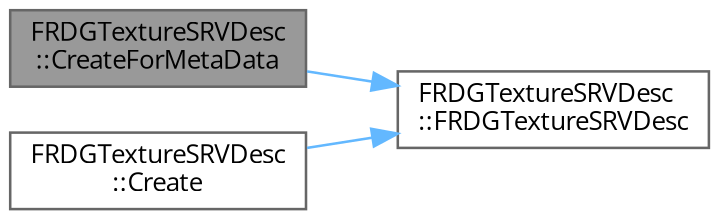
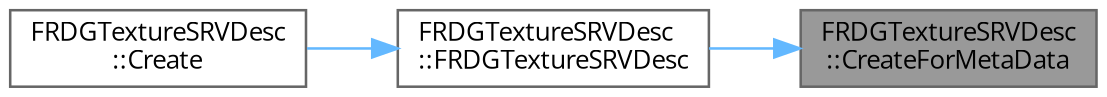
(340, 77) -> (741, 48)
